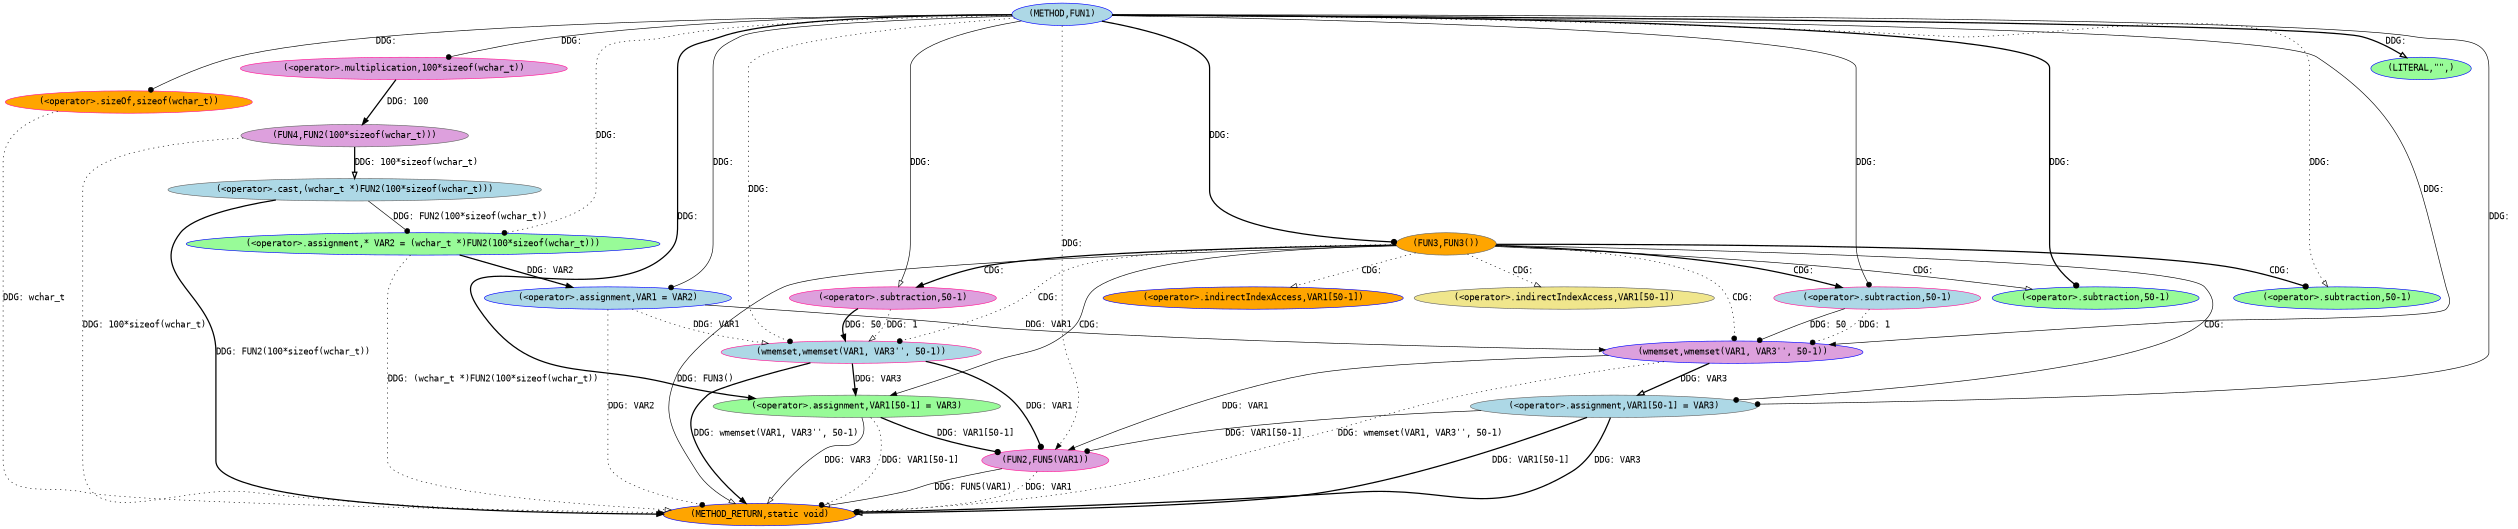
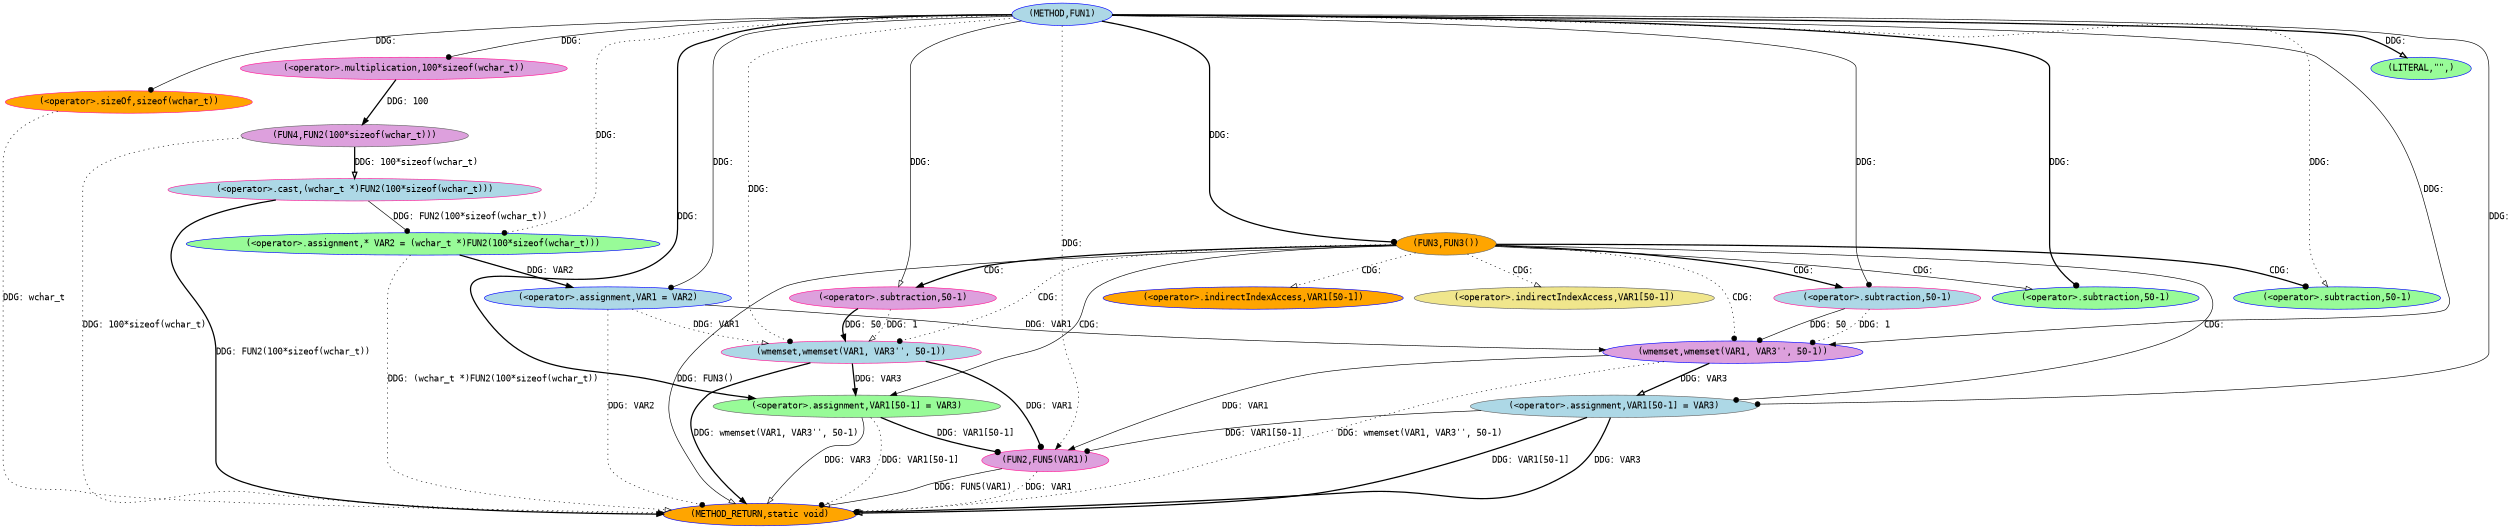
(355, 190) -> (355, 190)
